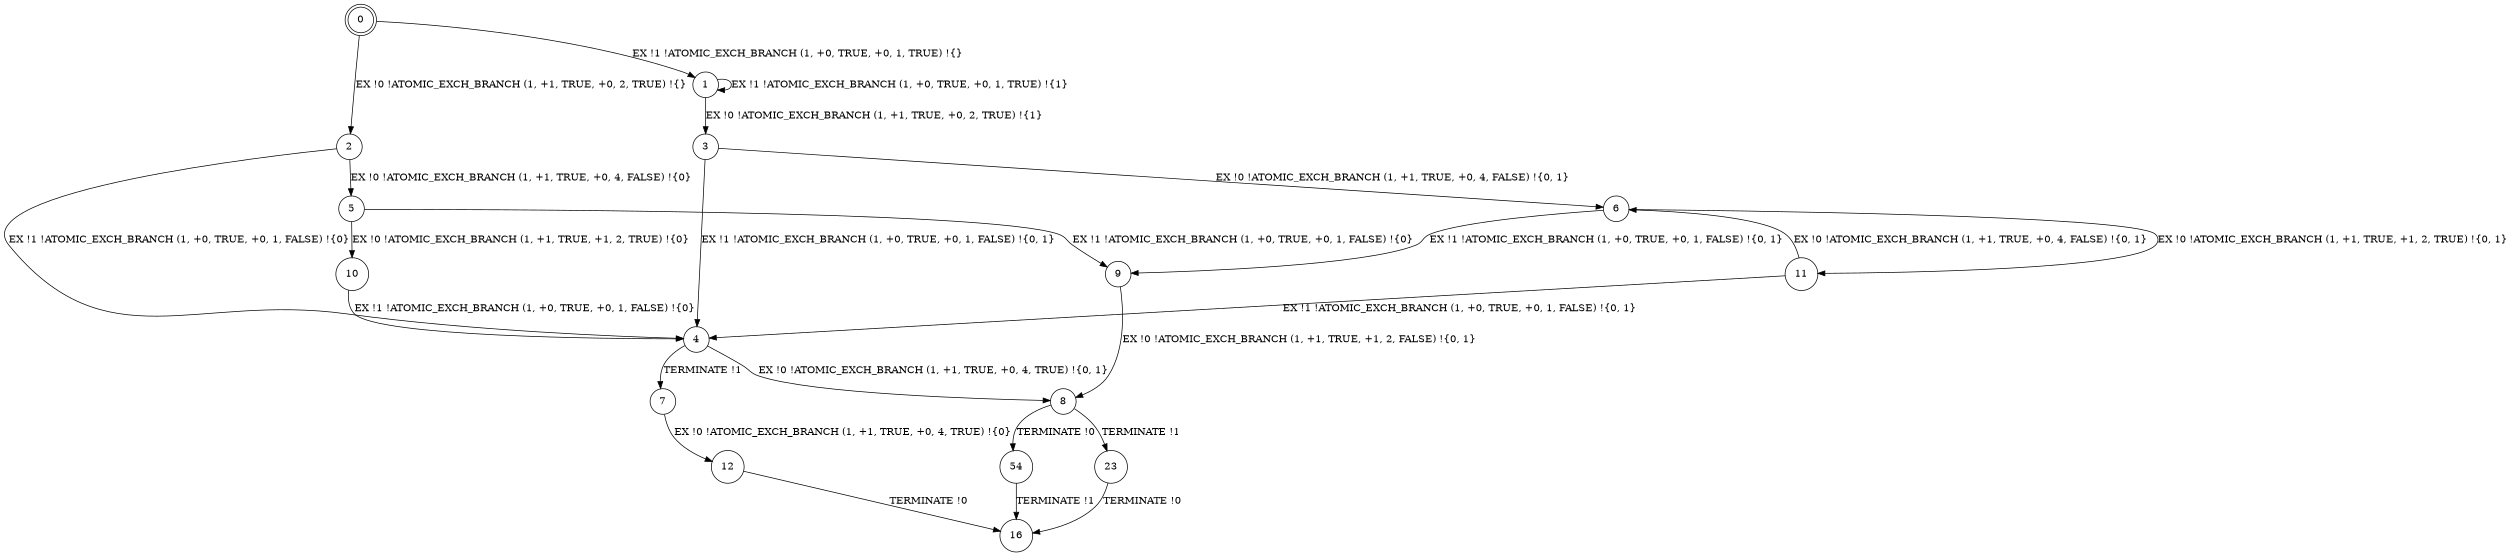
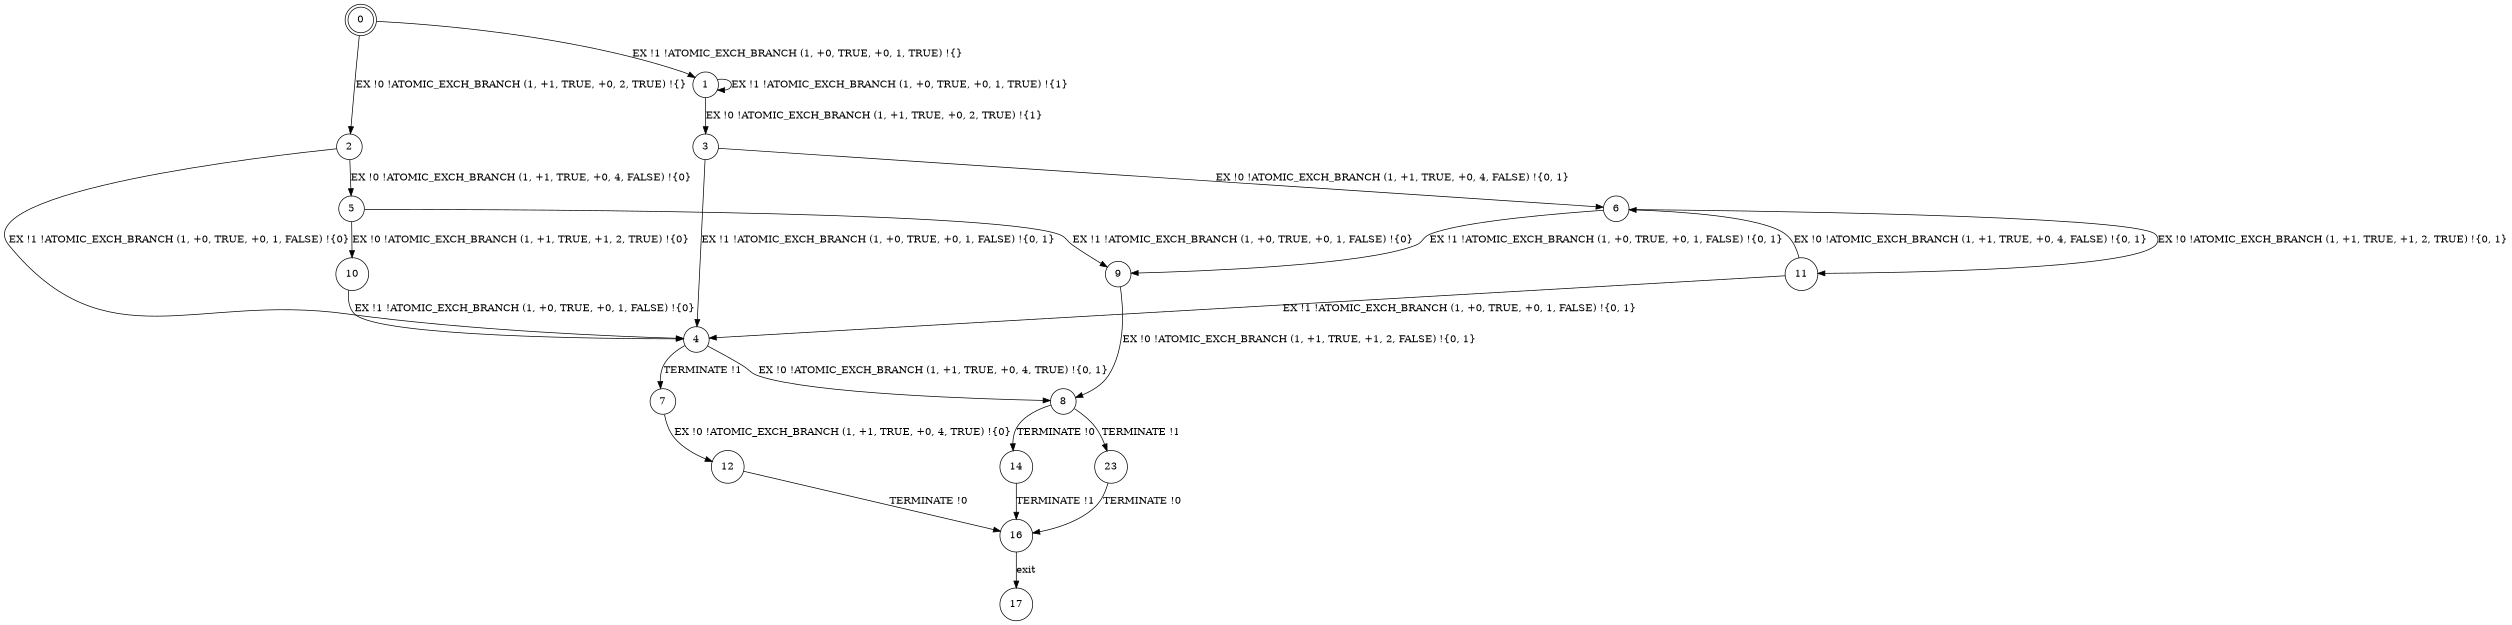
(1016, 467) -> (1016, 467)
none -> (1016, 604)
